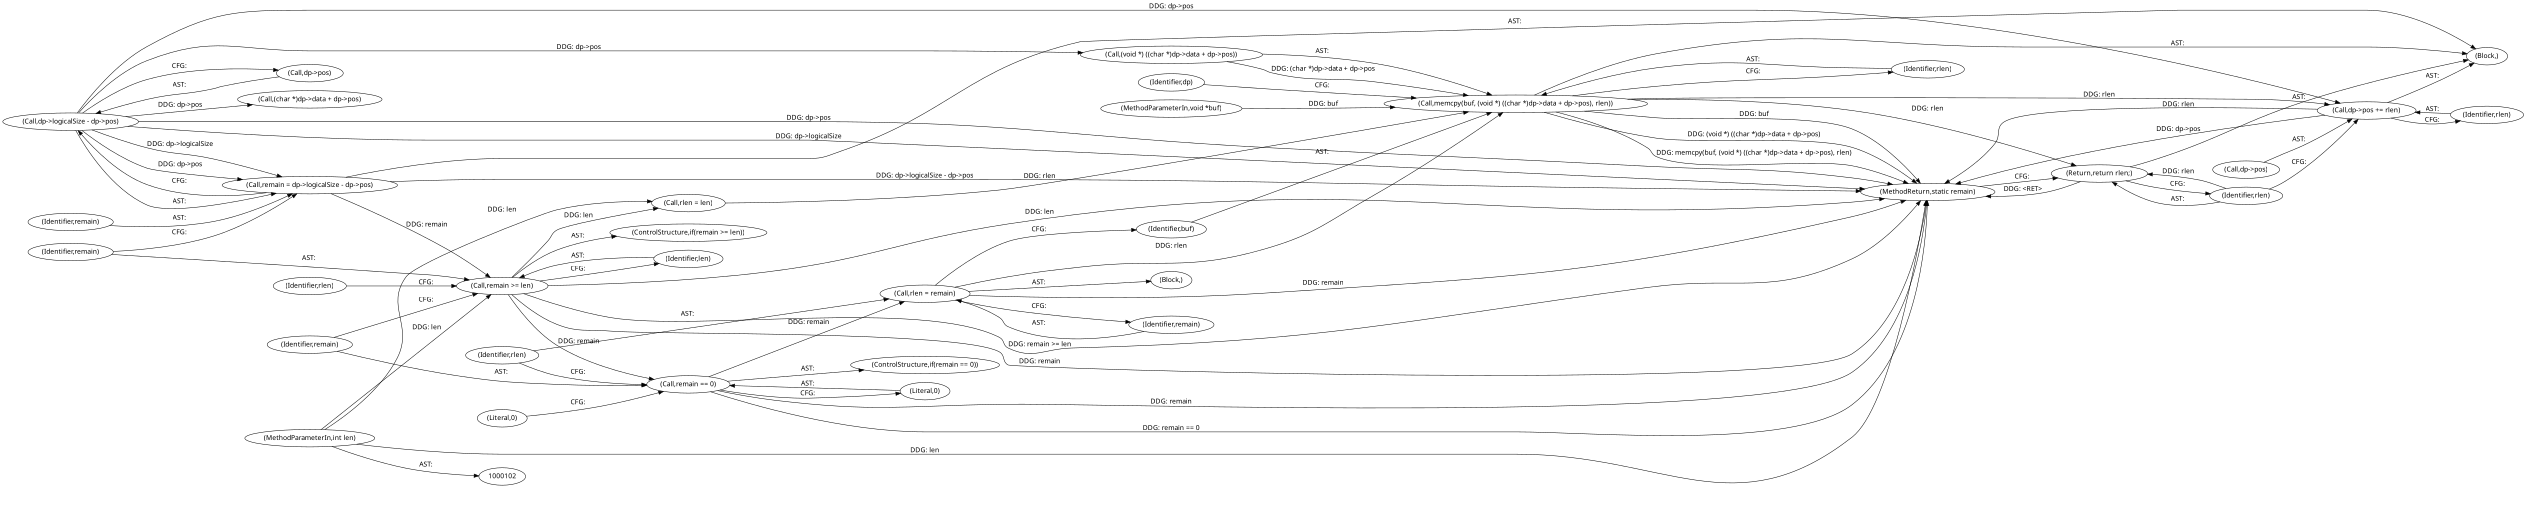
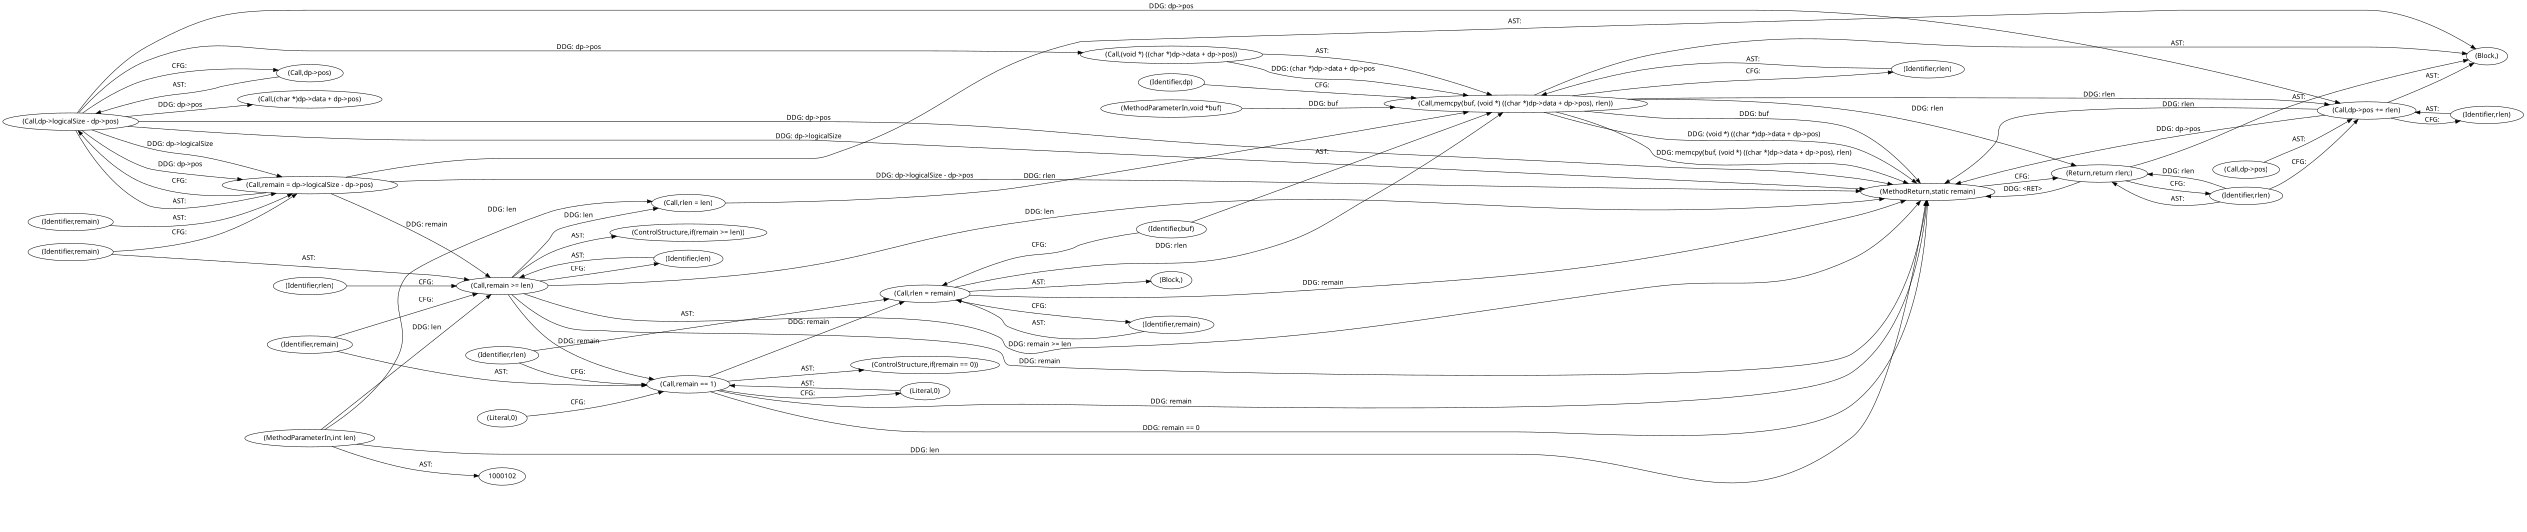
(1027, 237) -> (1042, 254)
(688, 384) -> (688, 384)
